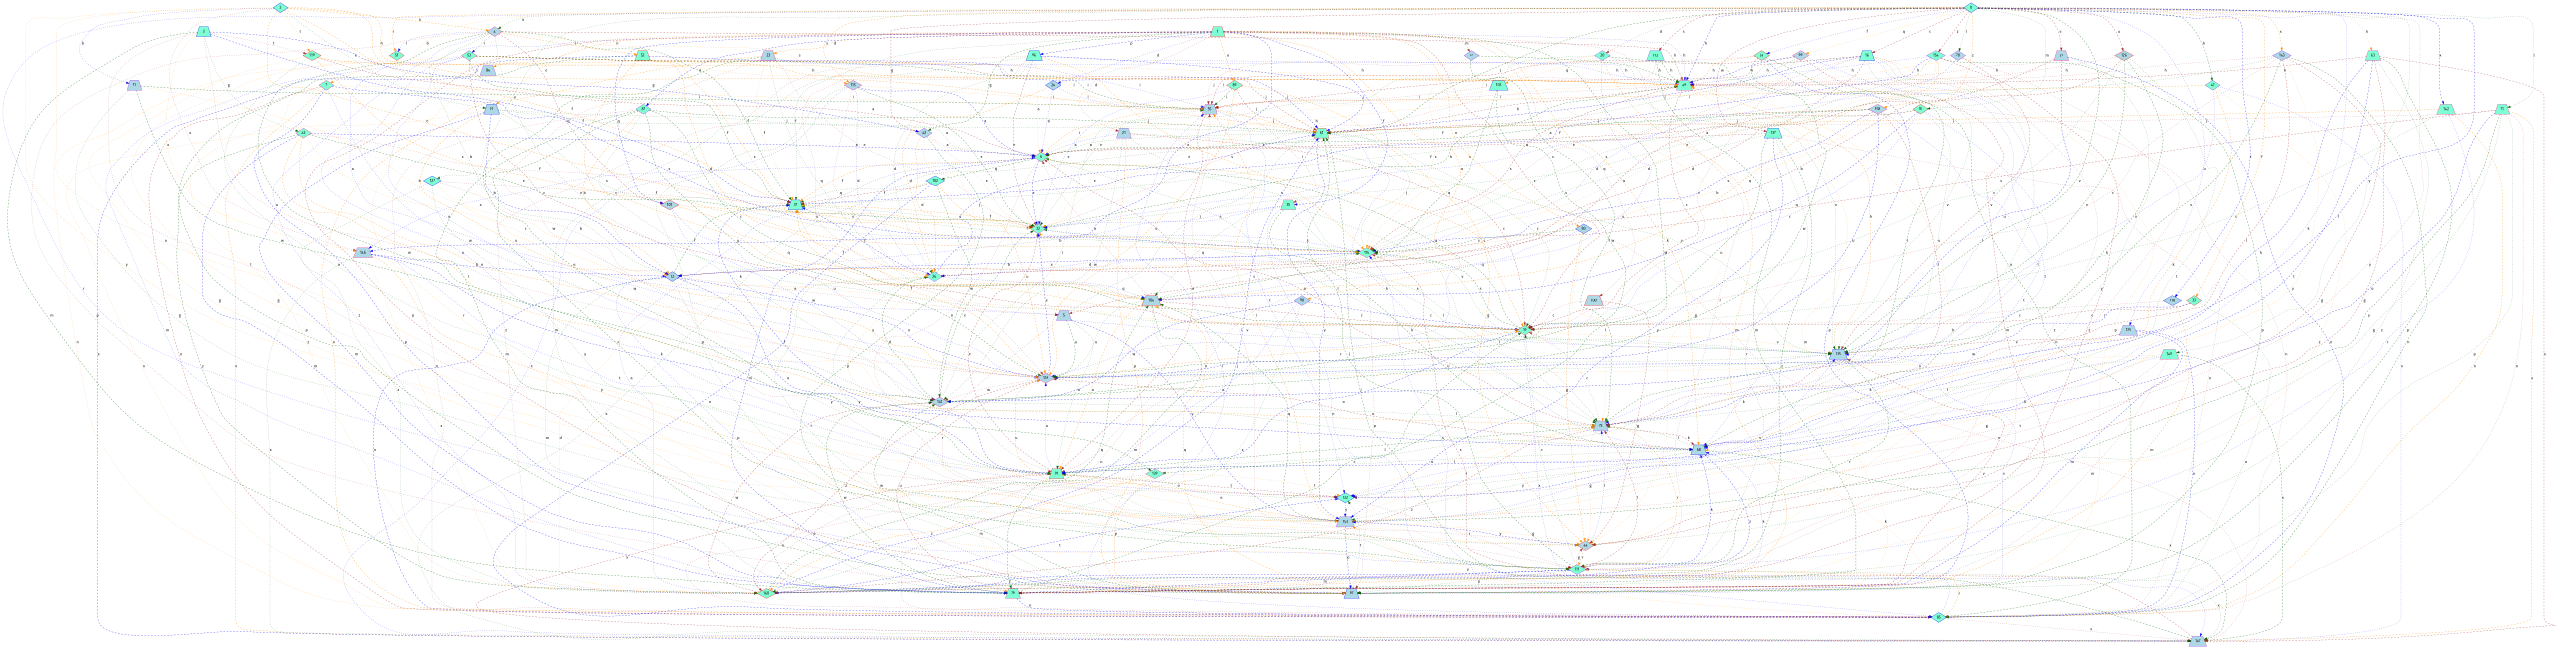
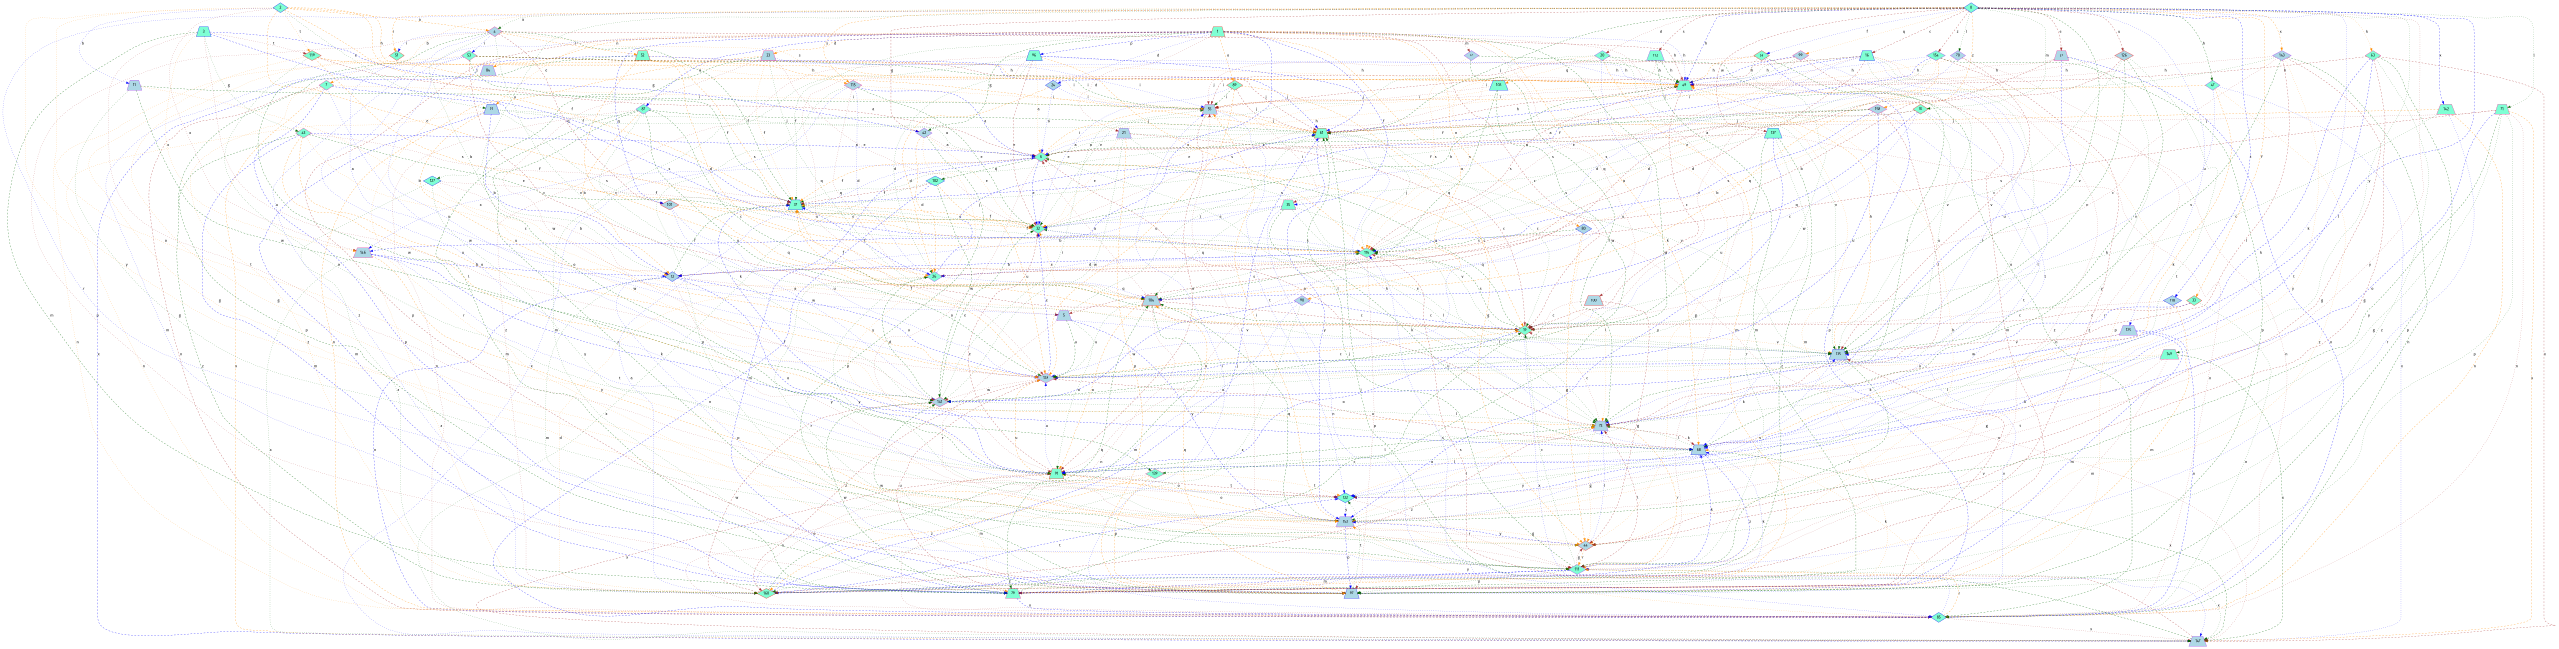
(2373, 56) -> (2373, 56)
(1559, 353) -> (1559, 353)
